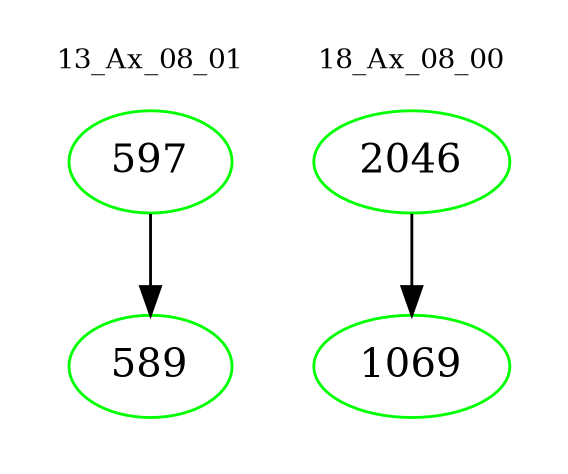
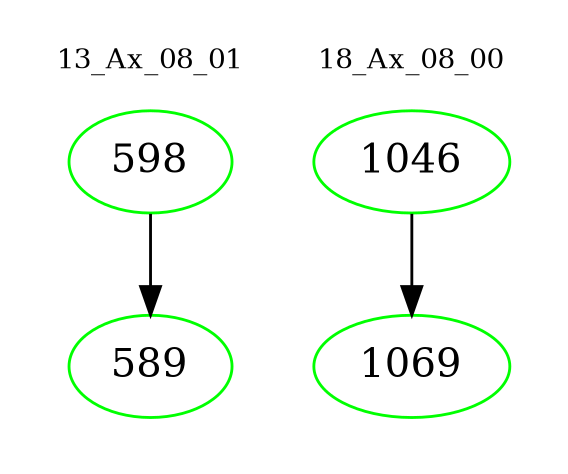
(151, 162) -> (151, 162)
(412, 162) -> (412, 162)
